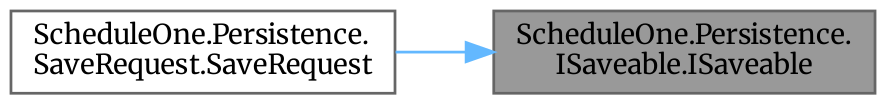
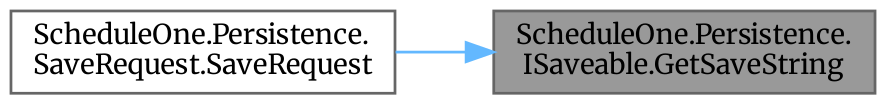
(684, 52) -> (684, 52)
